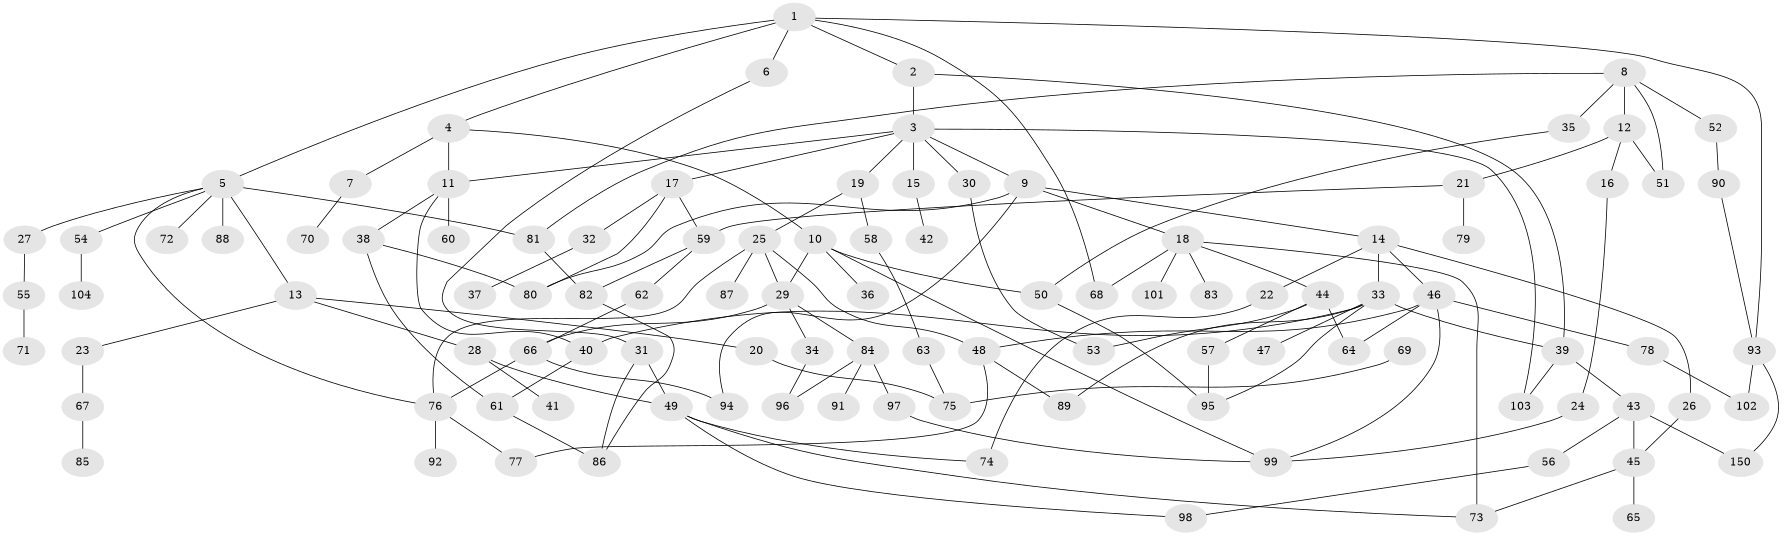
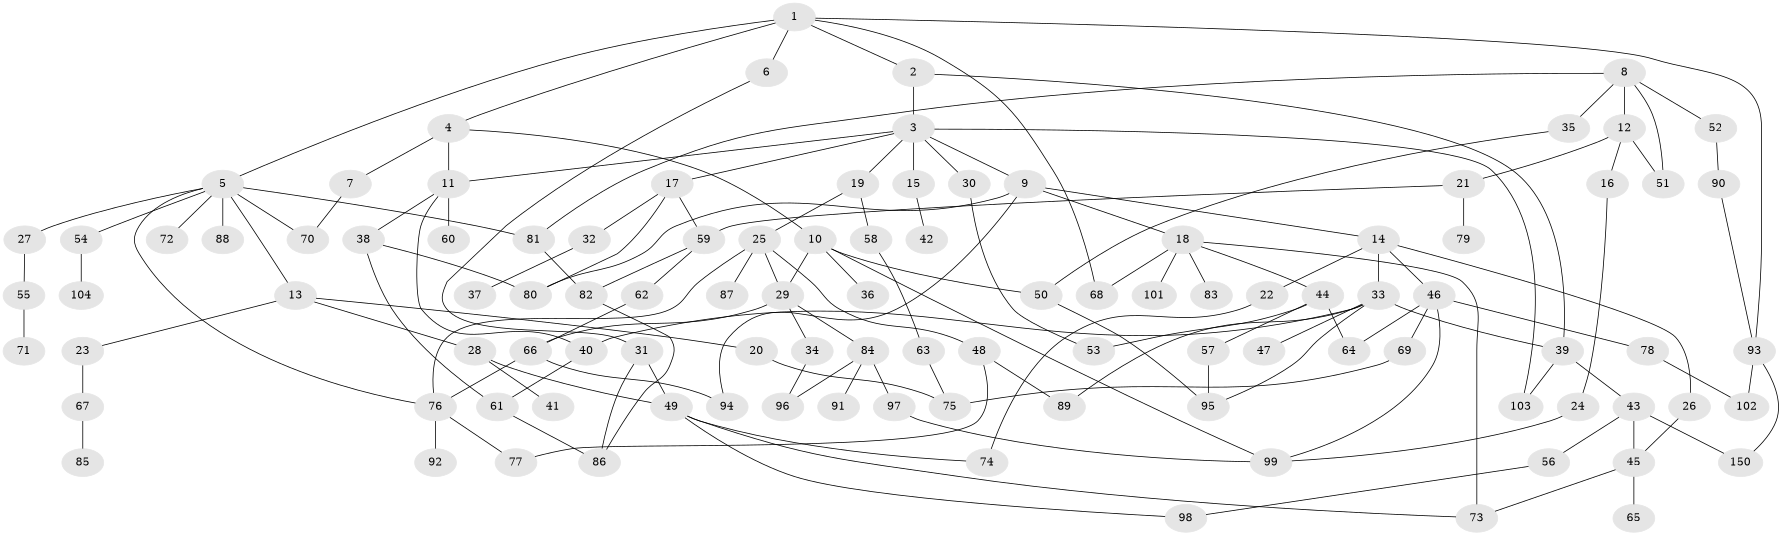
none -> (265, 212)
(1263, 331) -> (1420, 323)
